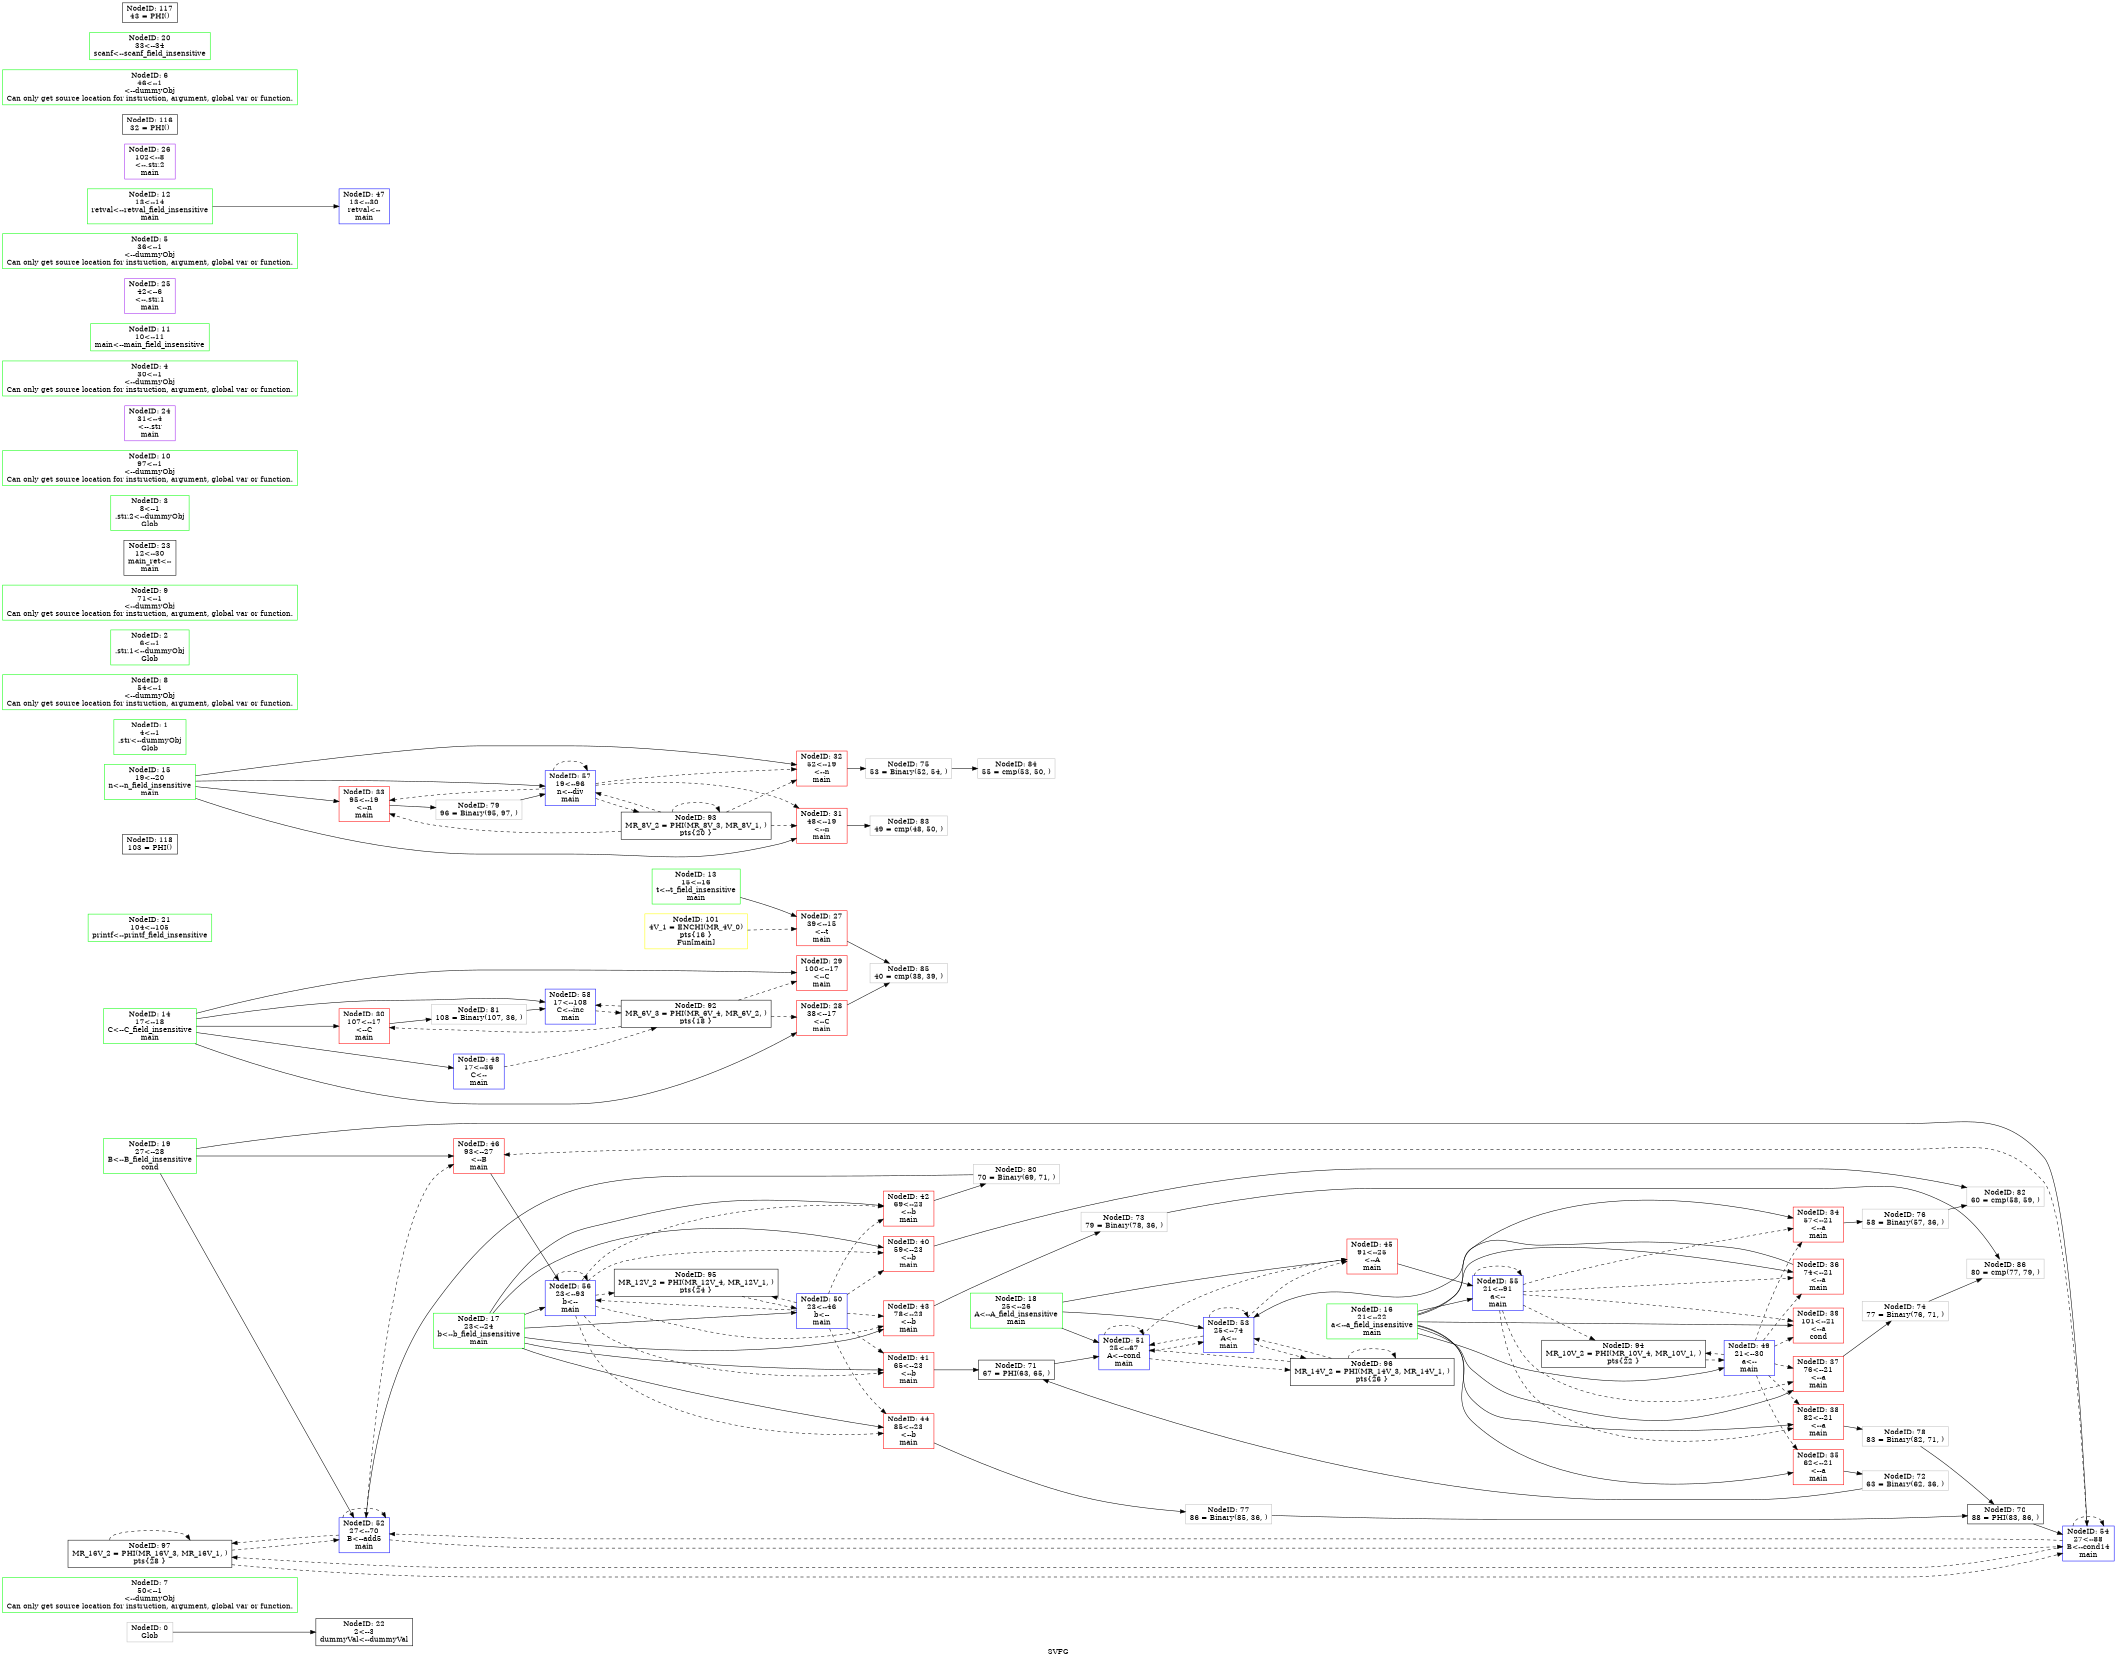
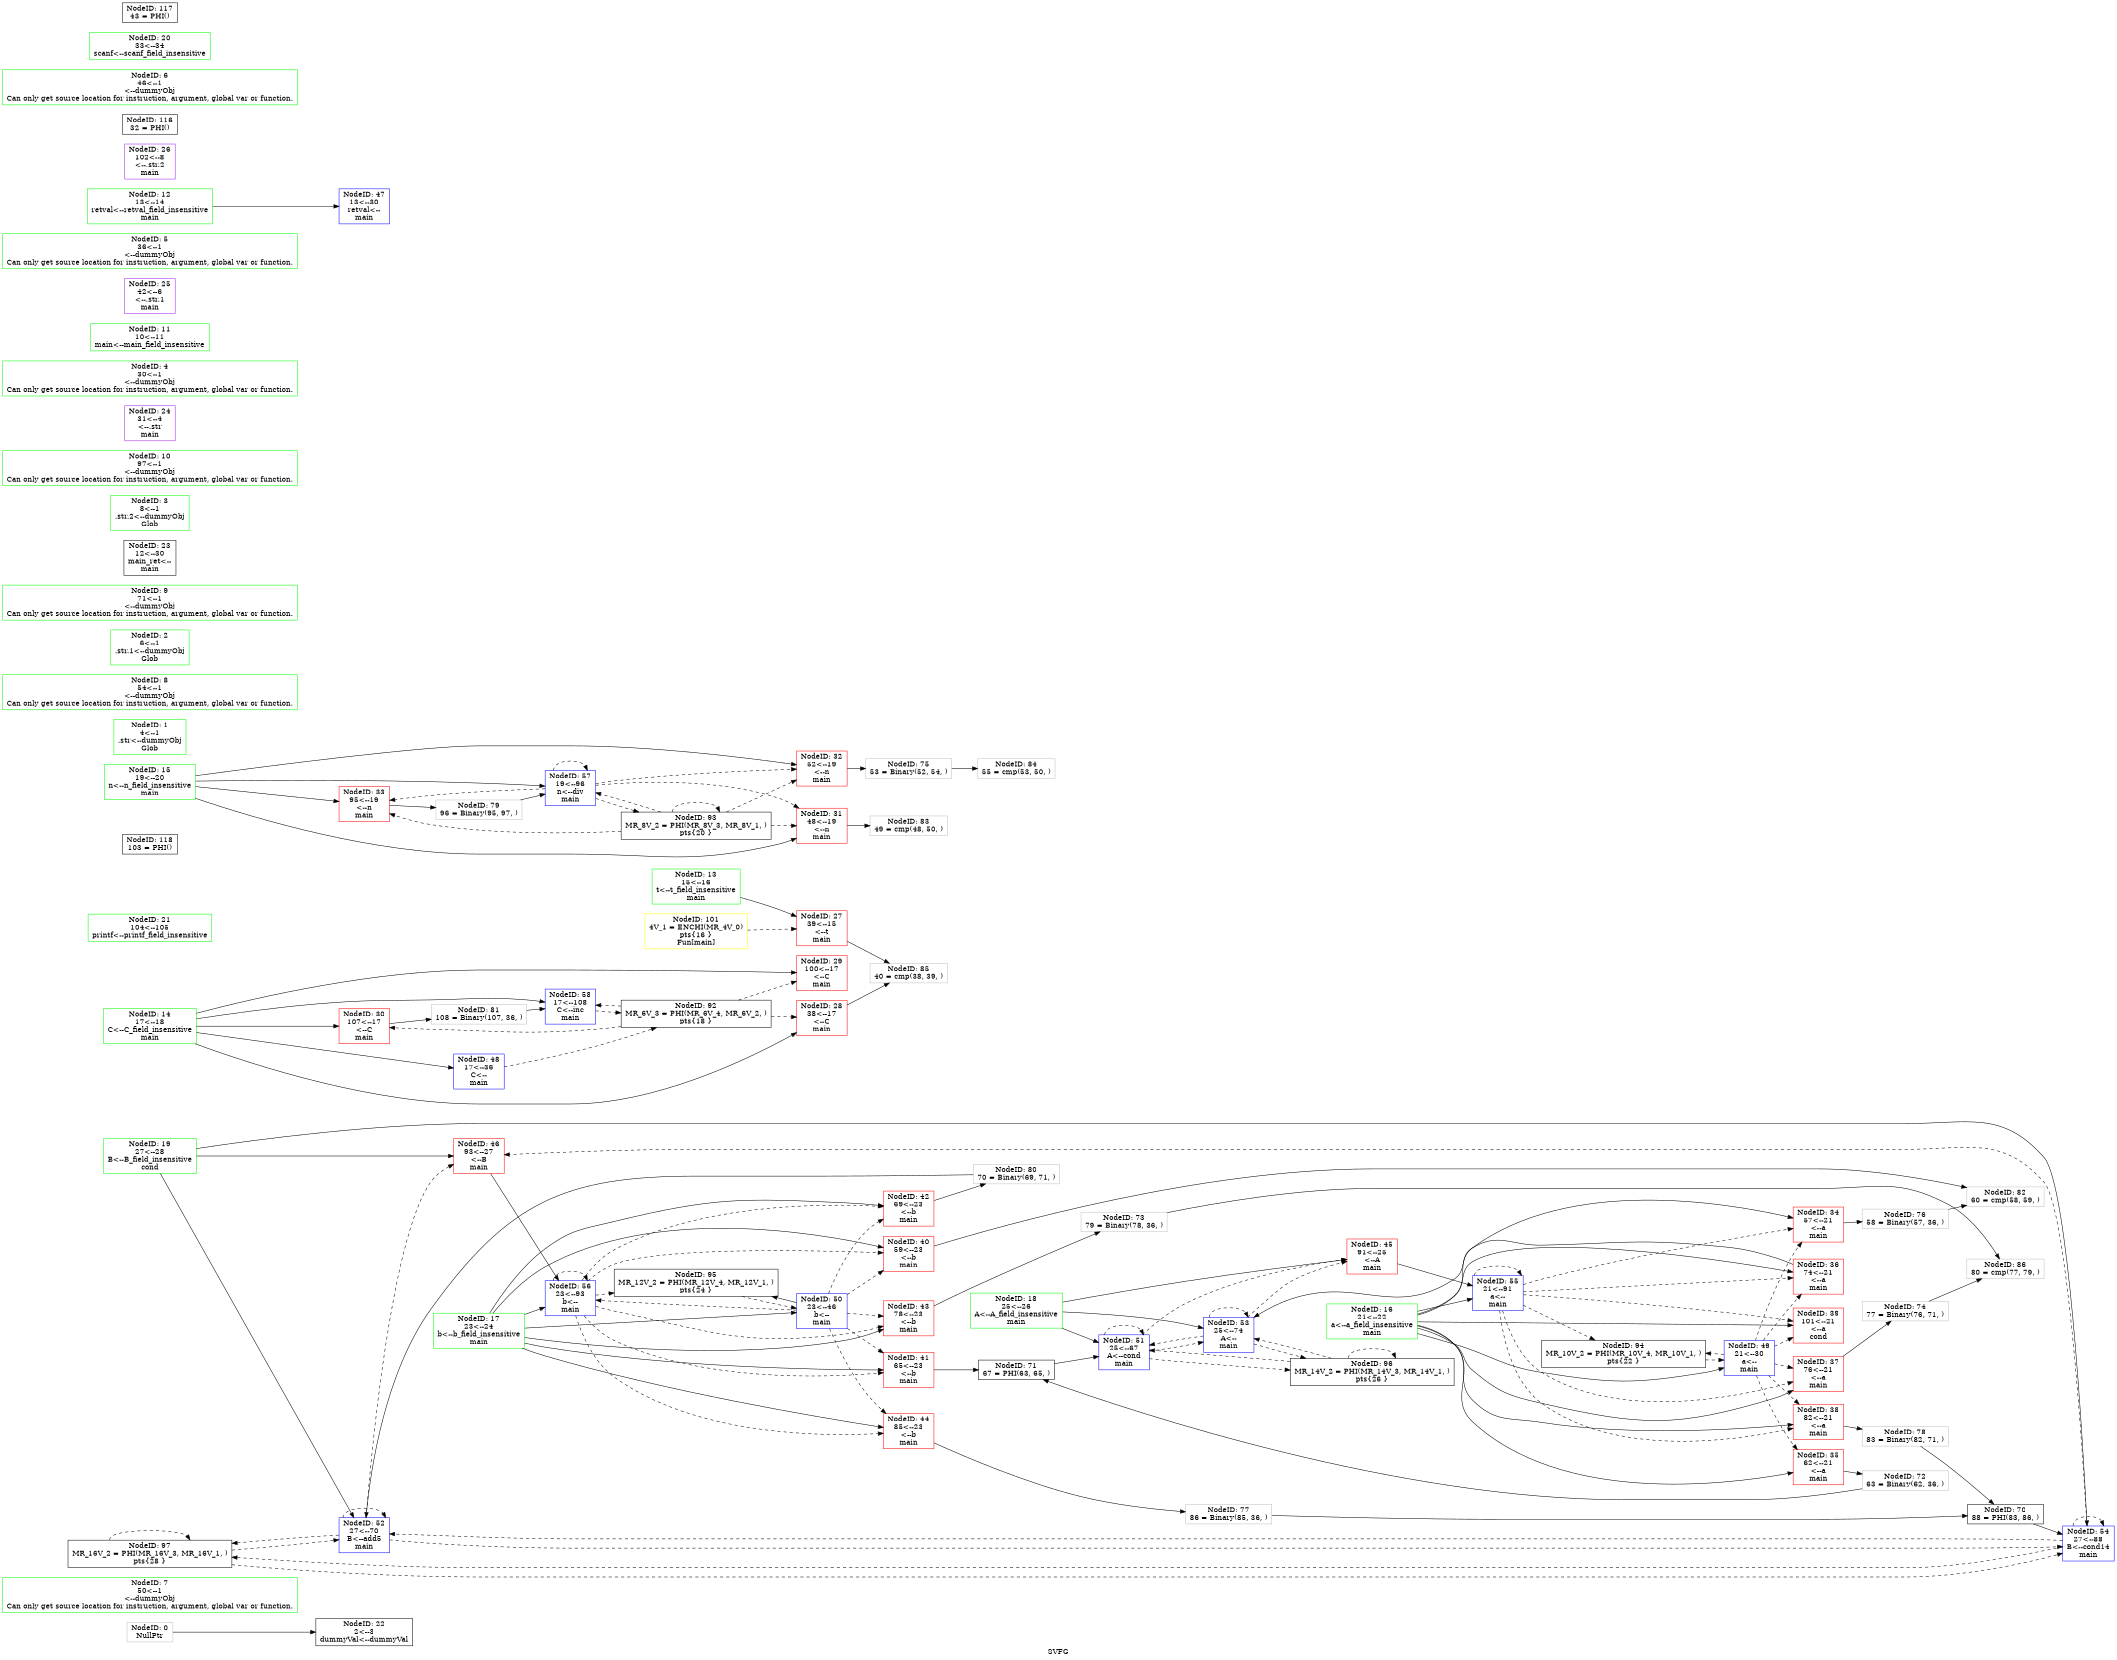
(787, 1300) -> (787, 1300)
(150, 1636) -> (150, 1636)
